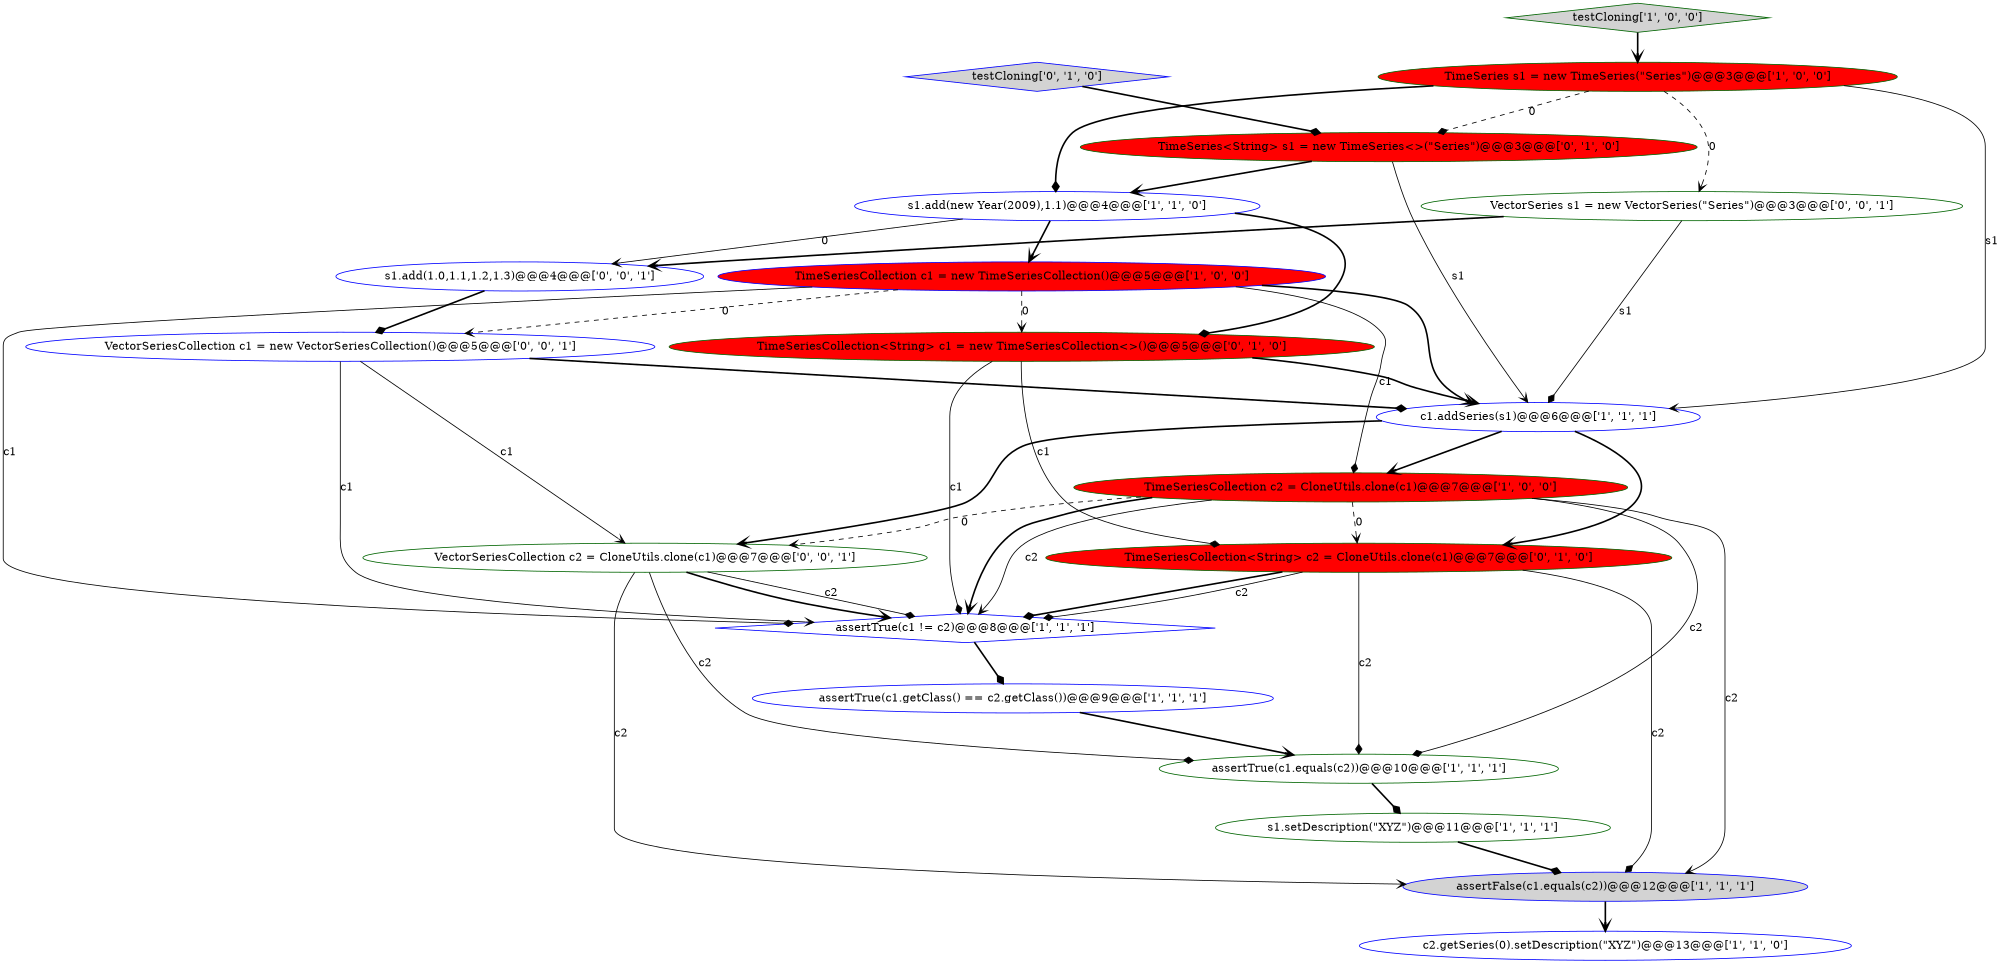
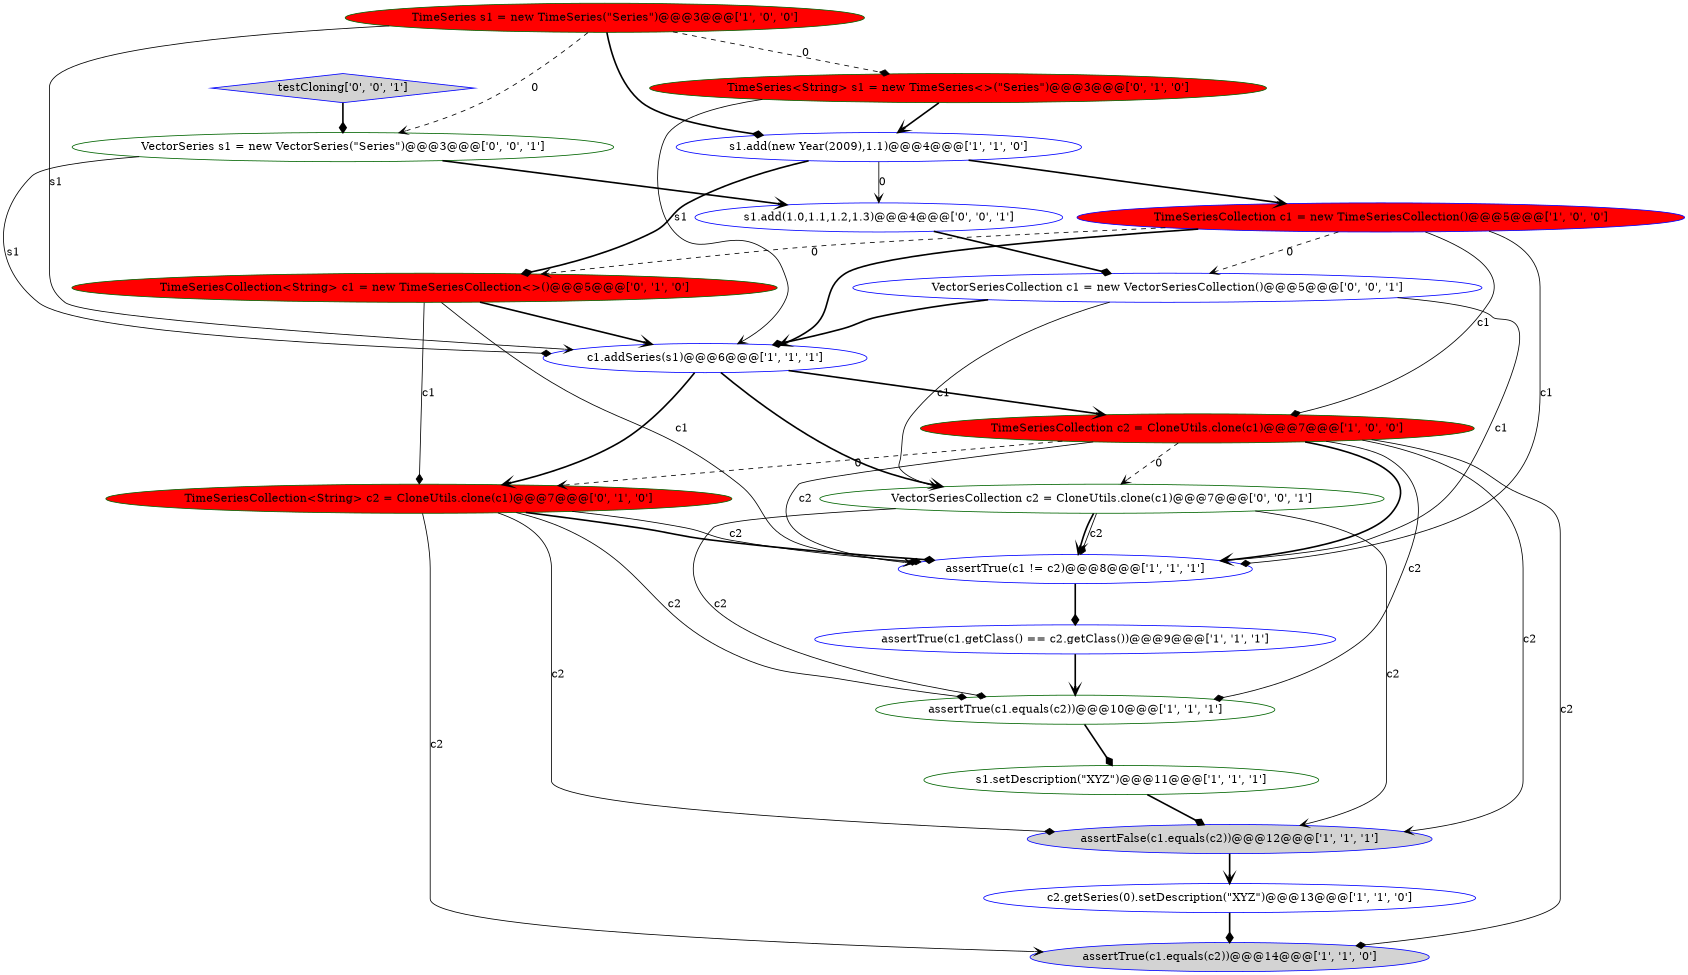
(1638, 18) -> none
(1037, 77) -> none
none -> (343, 88)
(965, 628) -> (1075, 569)
none -> (1230, 957)
